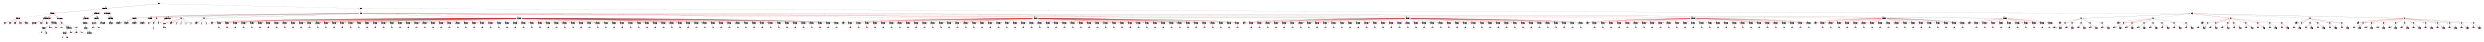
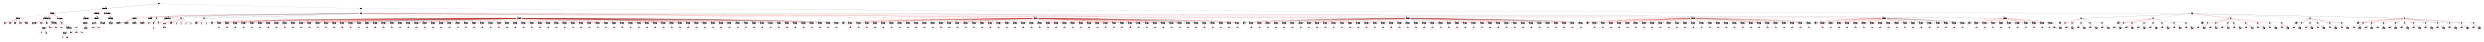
(89, 33) -> none
